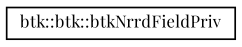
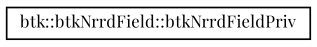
(121, 23) -> (158, 23)
